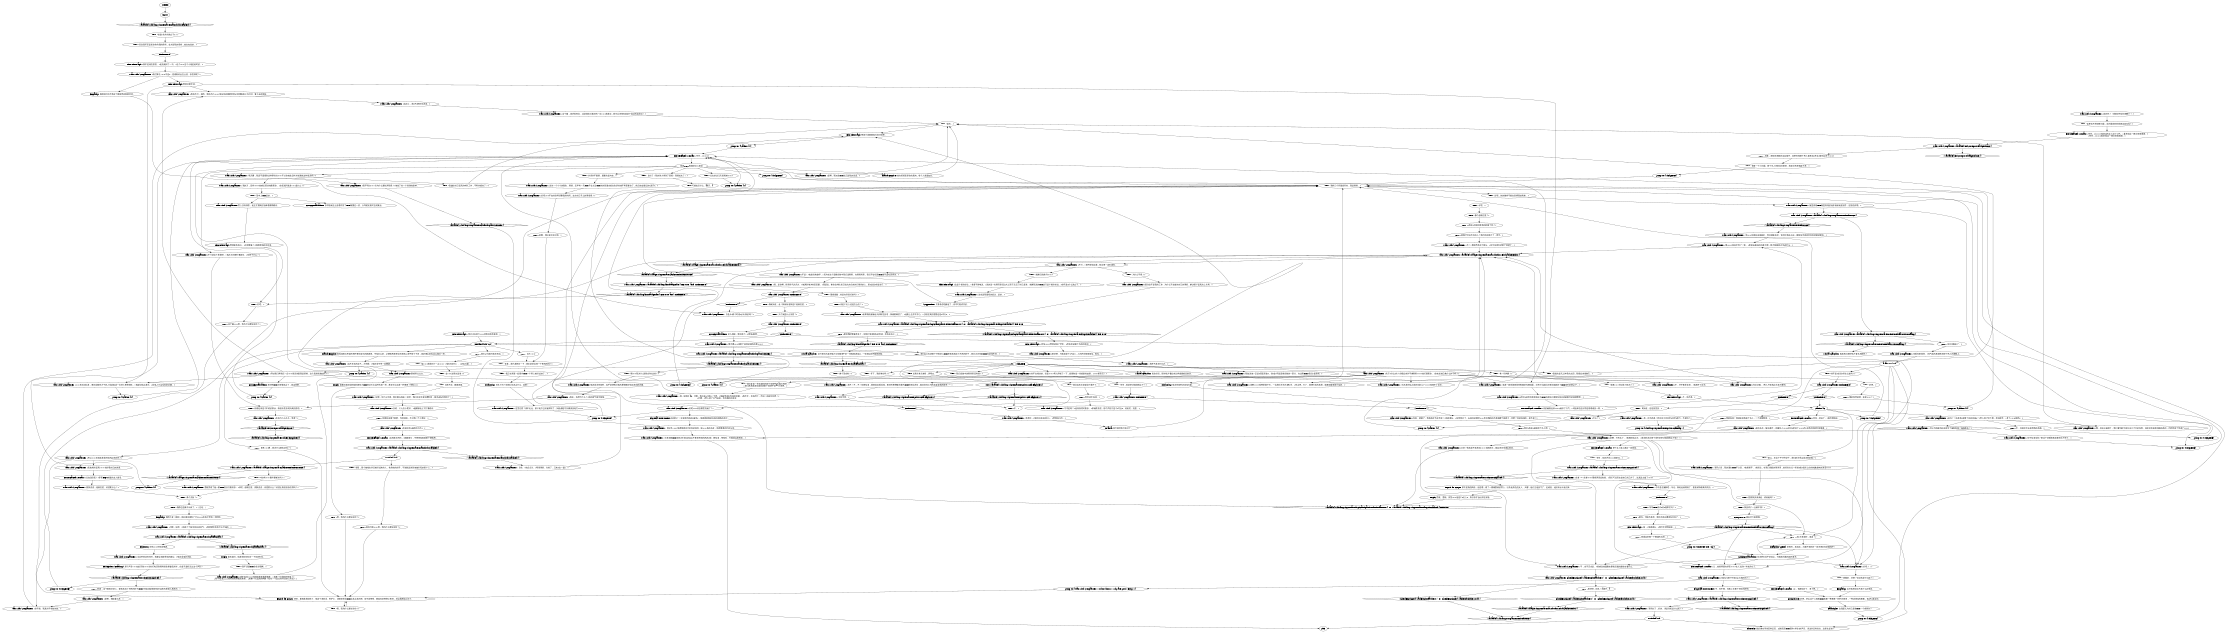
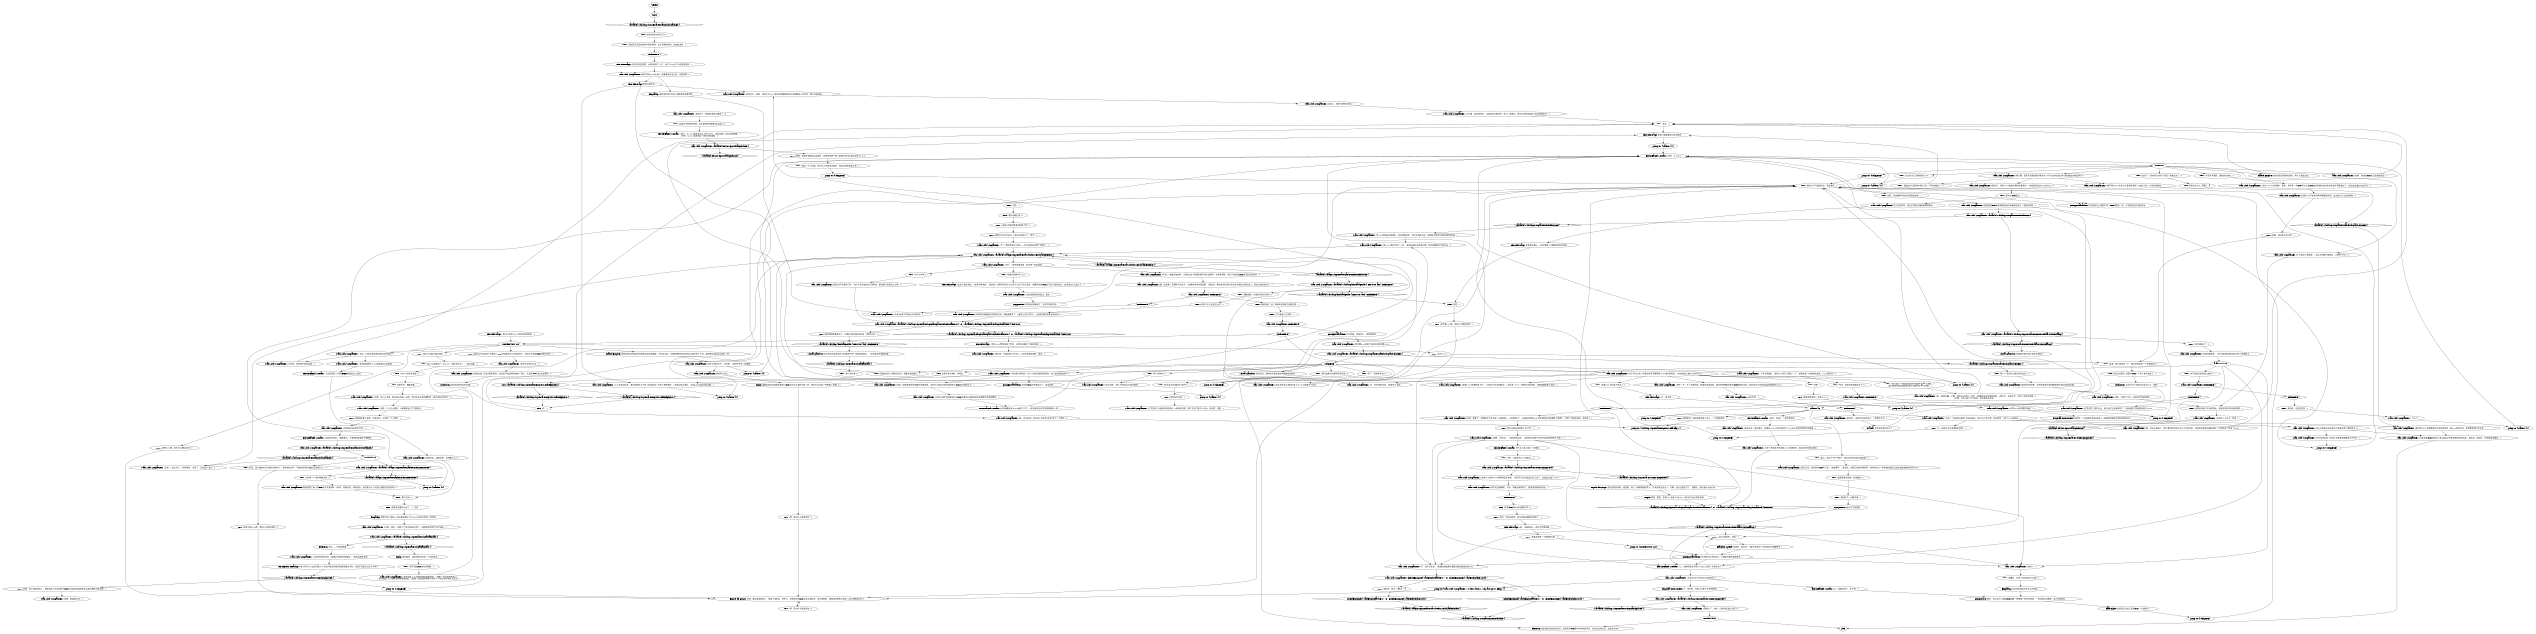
(692, 166) -> (2159, 166)
(1939, 428) -> (2326, 428)
(70, 604) -> none
